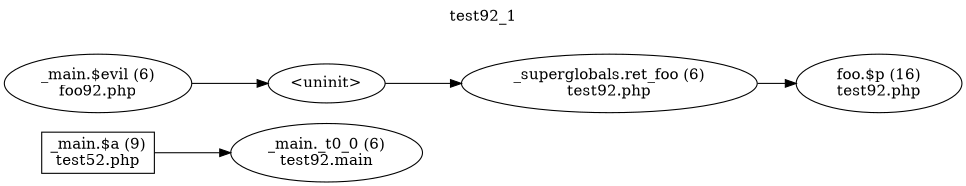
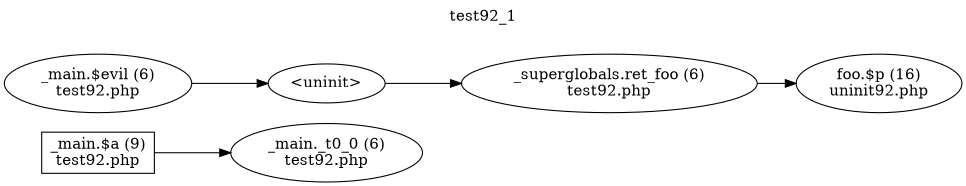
(98, 83) -> (98, 83)
(879, 83) -> (879, 83)
(98, 153) -> (98, 153)
(327, 153) -> (327, 153)
